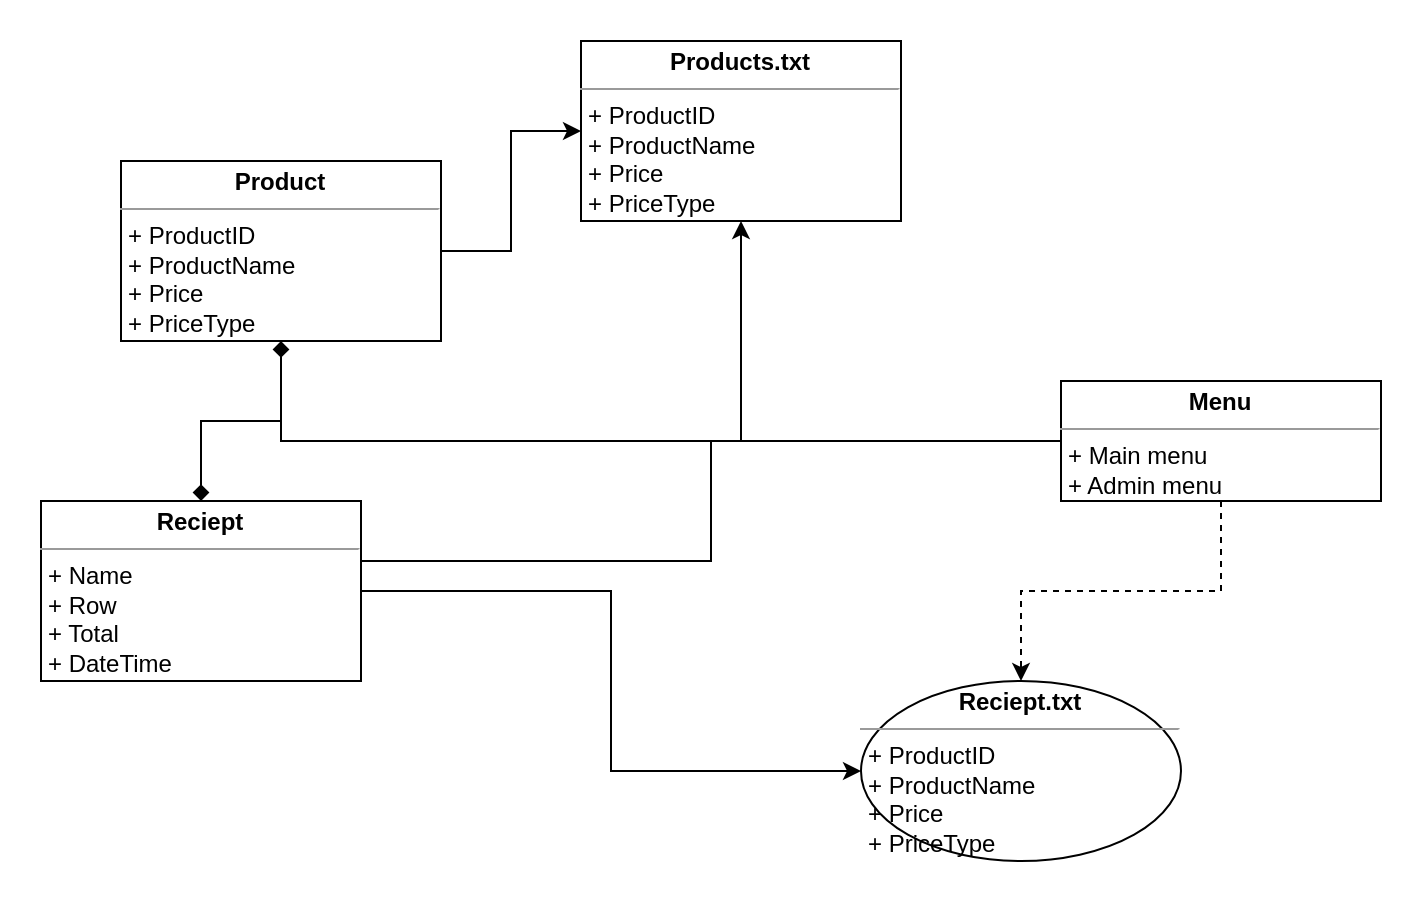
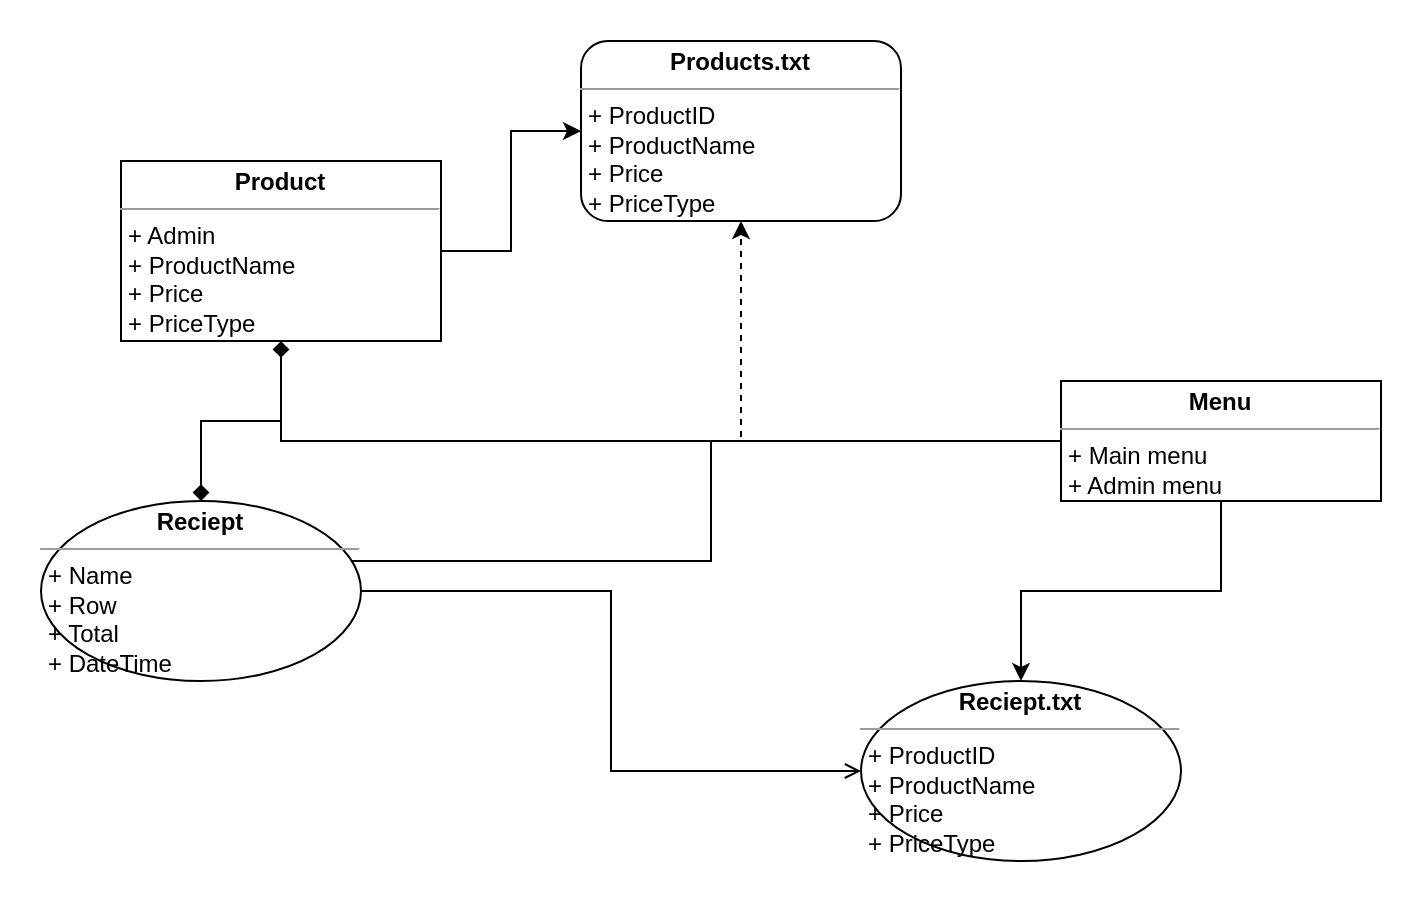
(741, 131) -> (741, 131)
(205, 233) -> (205, 233)
(741, 336) -> (741, 336)
(201, 591) -> (201, 591)
(1129, 591) -> (1129, 591)
(846, 771) -> (849, 771)
